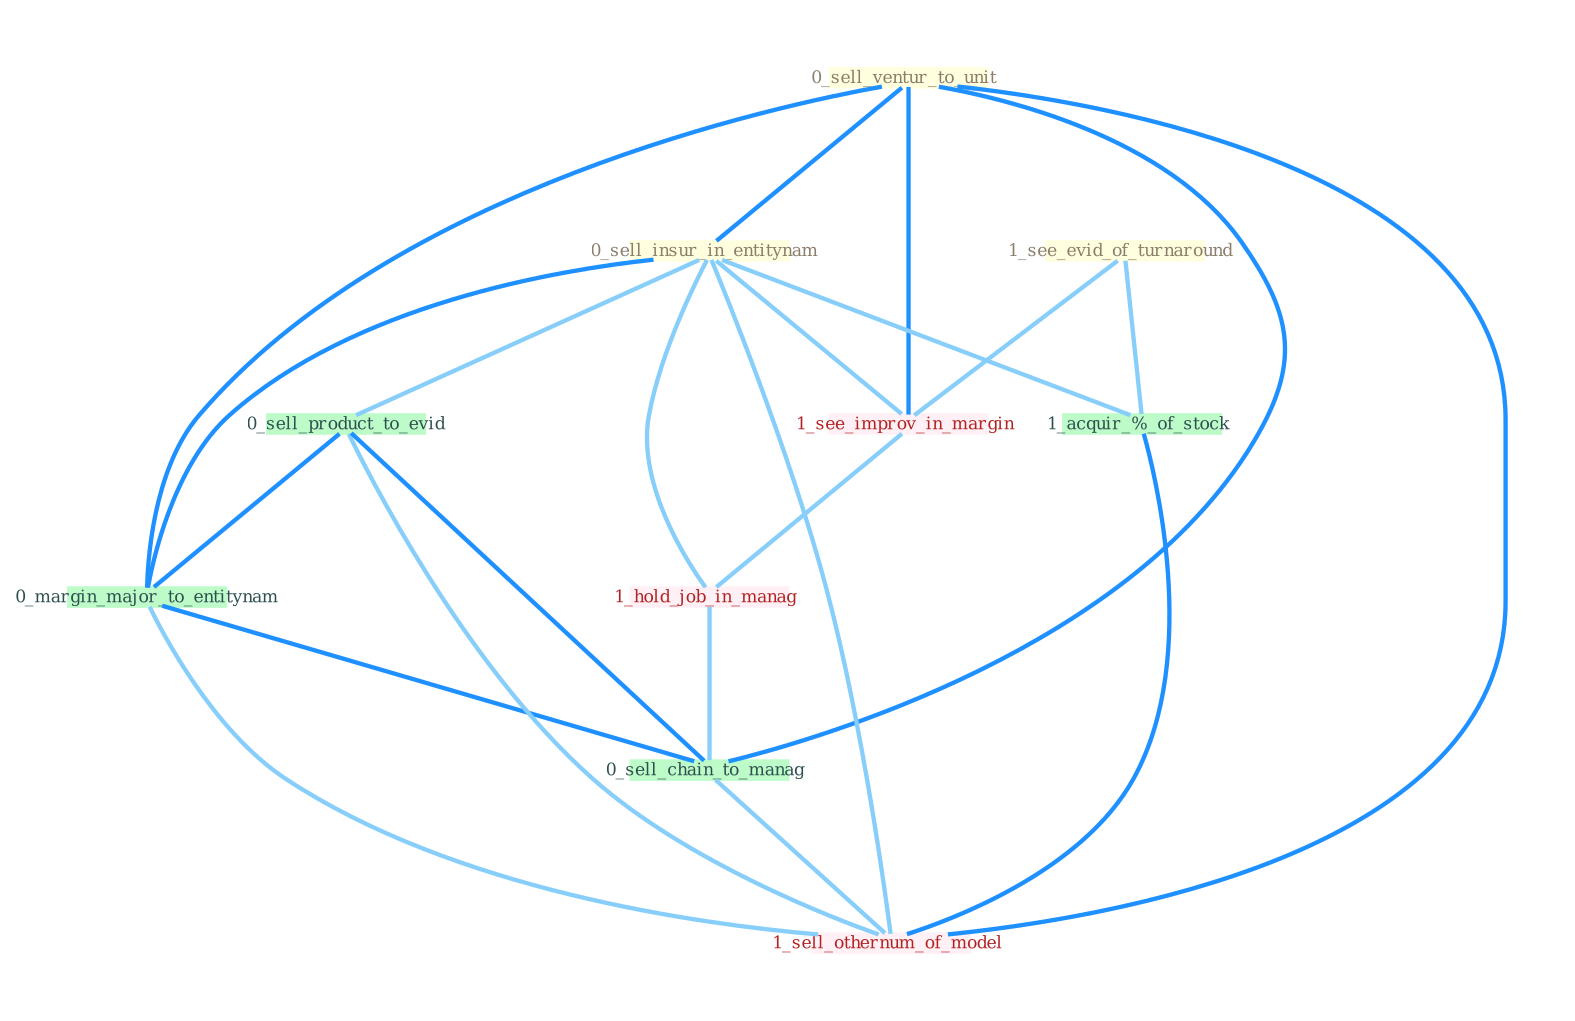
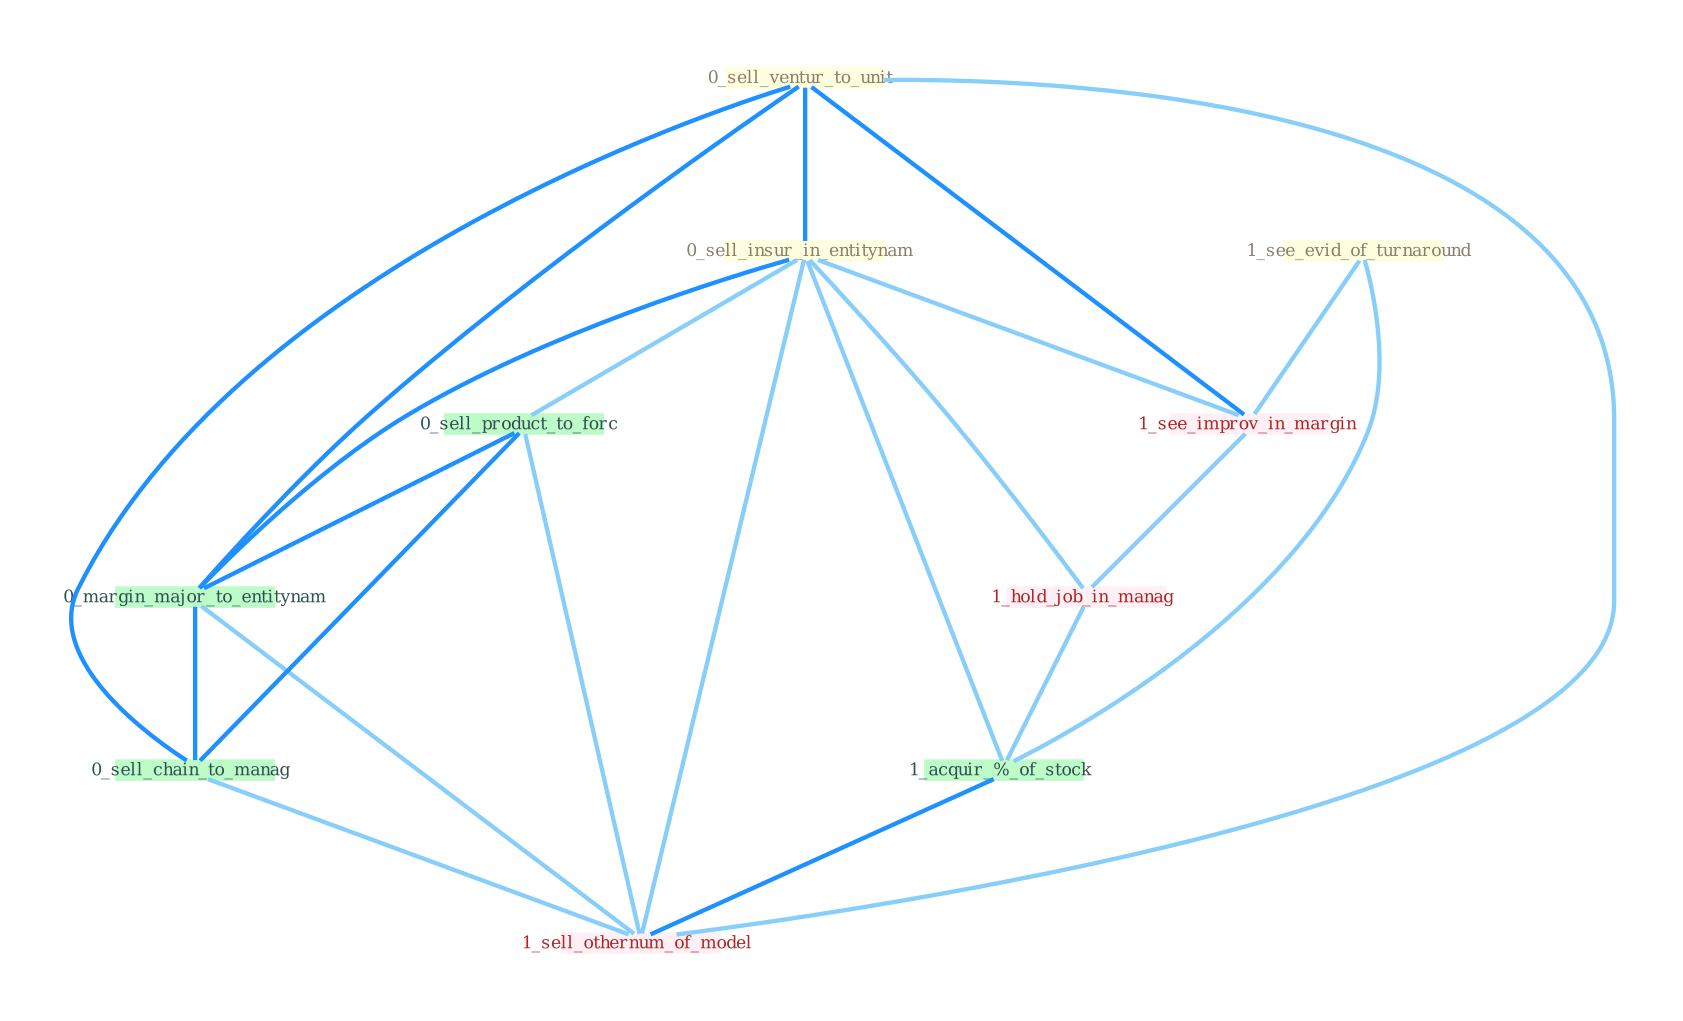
(346, 424) -> (524, 424)
(1506, 515) -> (1614, 584)
(710, 683) -> (1045, 683)
